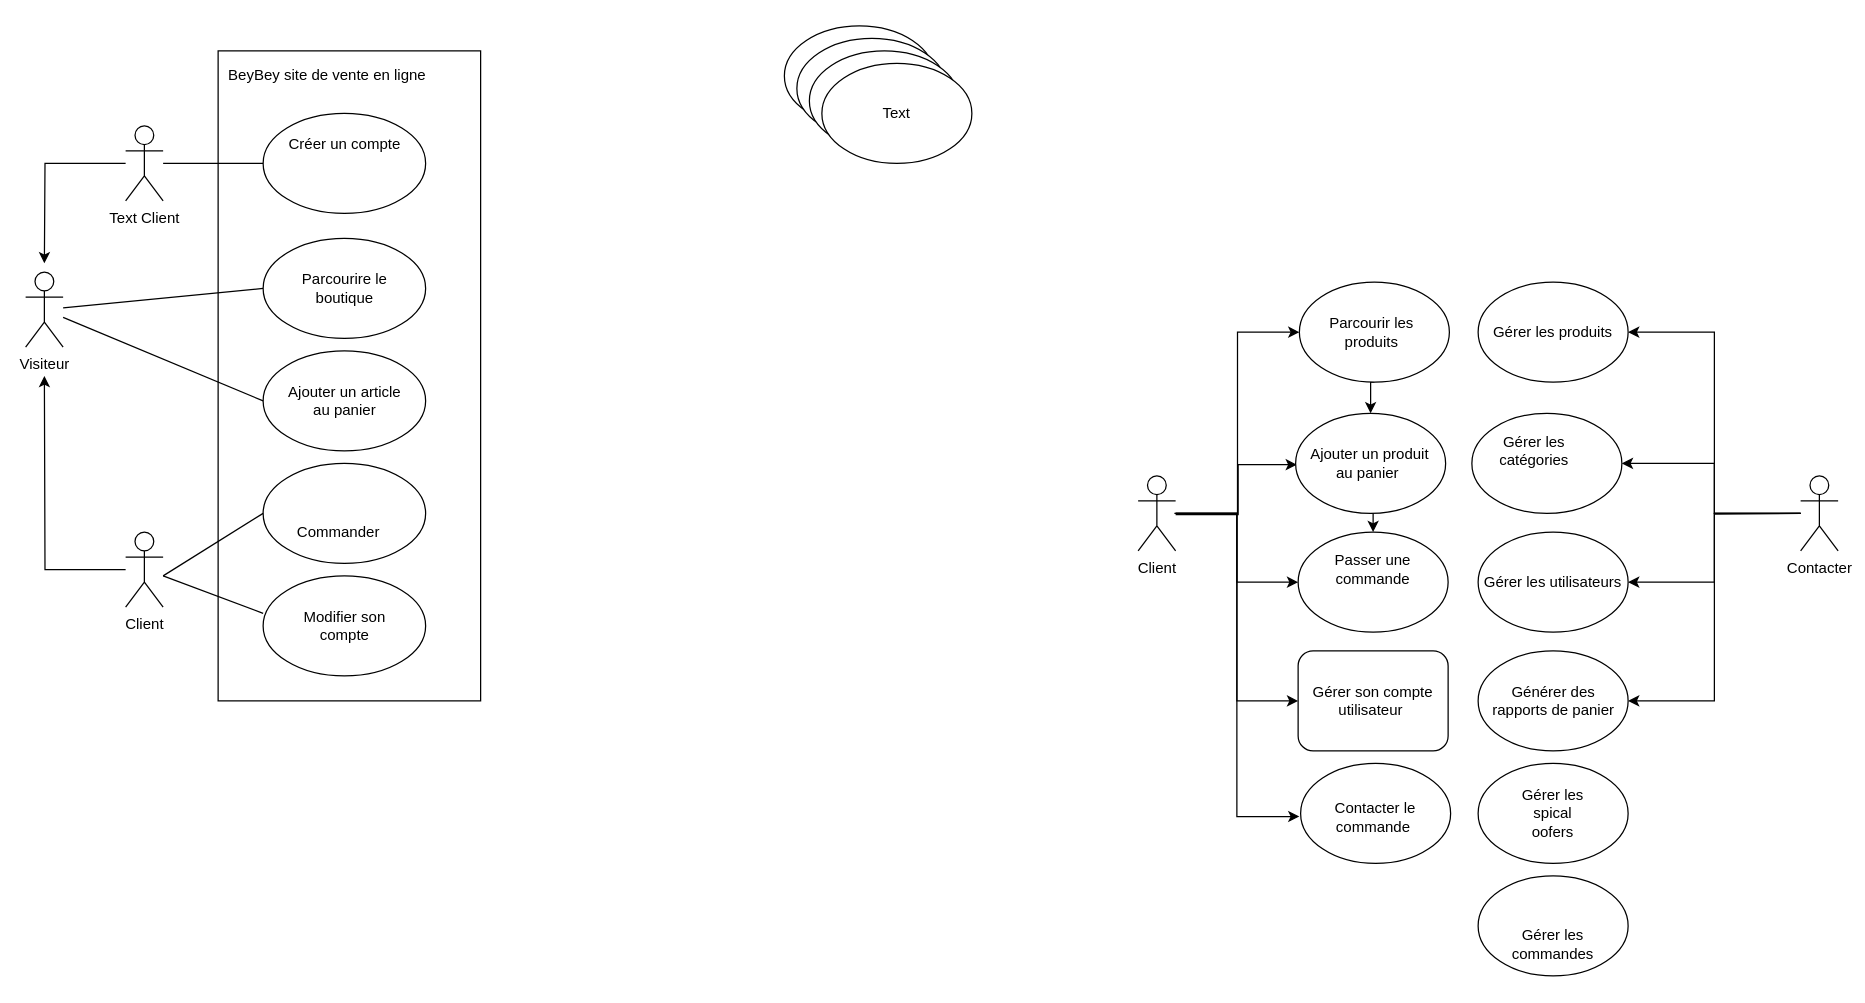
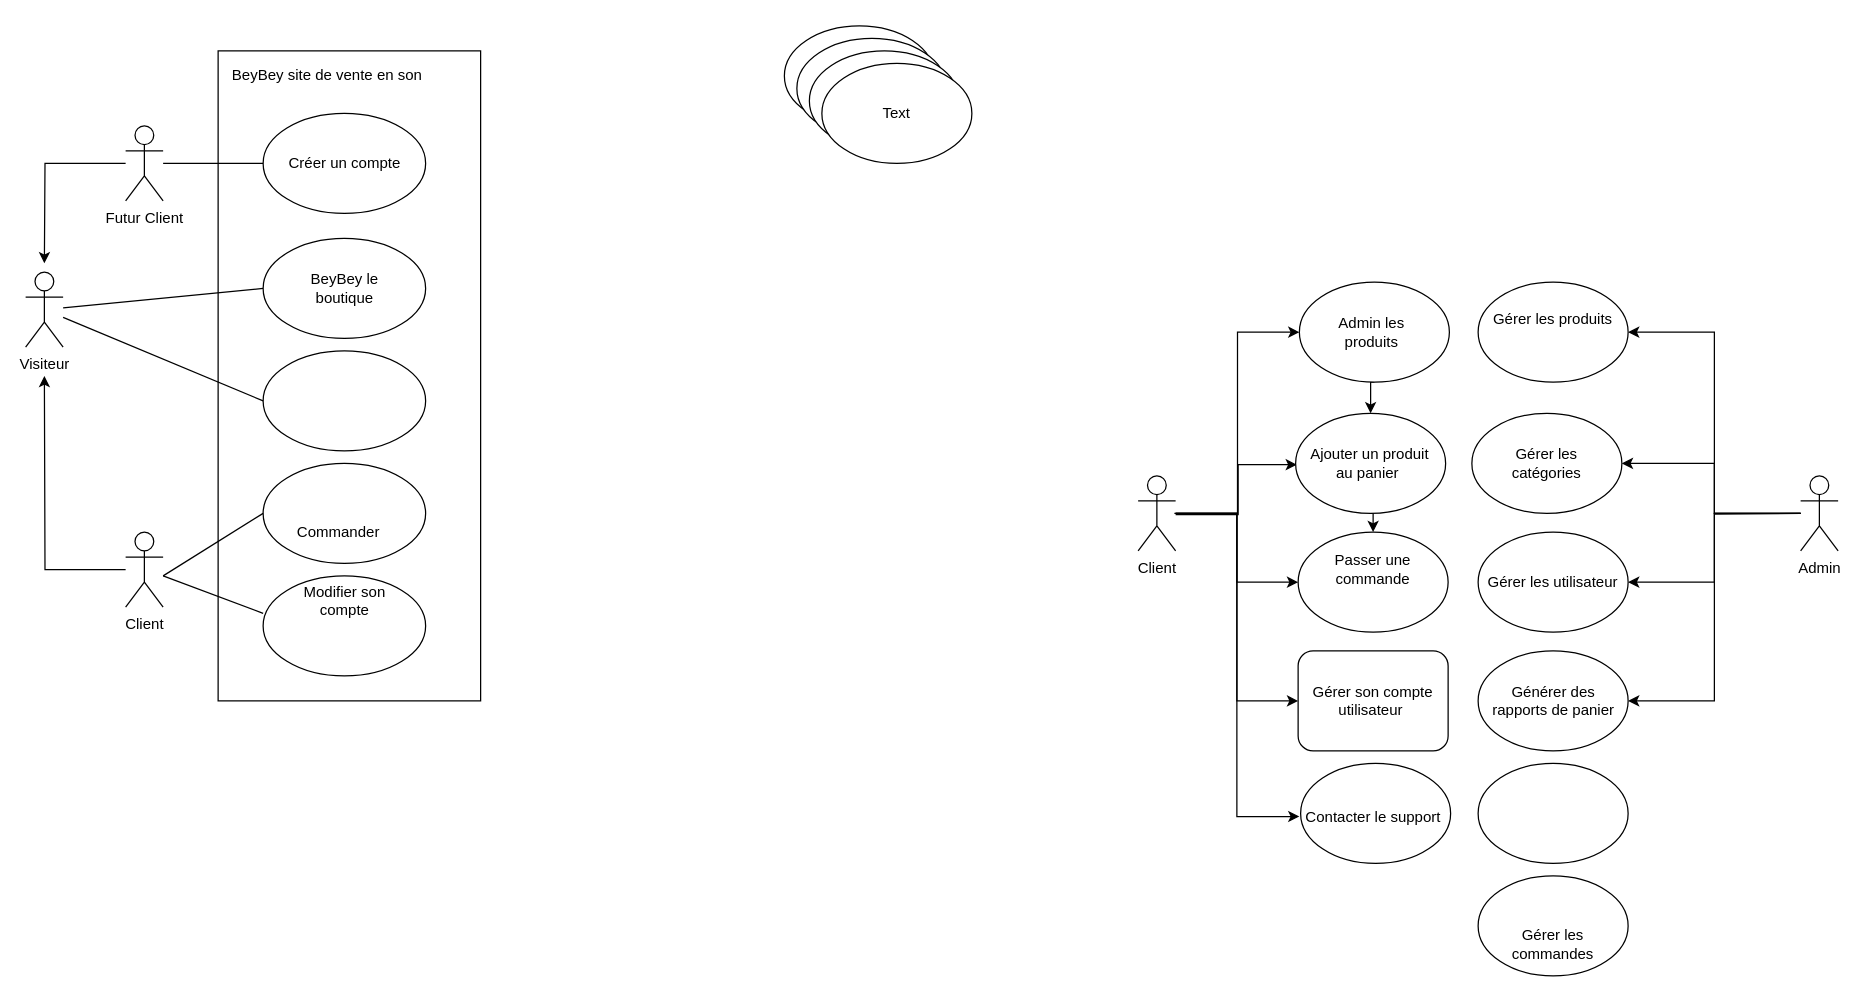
(328, 76) -> (328, 76)
(344, 144) -> (344, 163)
(145, 218) -> (145, 218)
(345, 288) -> (345, 288)
(1372, 332) -> (1372, 332)
(1553, 332) -> (1553, 319)
(344, 401) -> none
(1534, 451) -> (1547, 463)
(1820, 568) -> (1820, 568)
(1553, 582) -> (1553, 582)
(344, 626) -> (344, 601)
(1553, 813) -> none
(1376, 817) -> (1376, 817)
